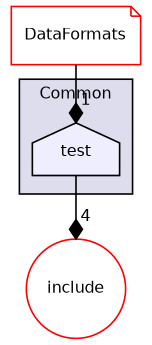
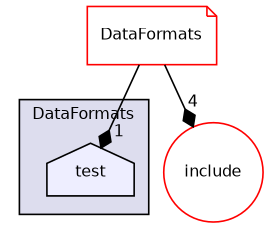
(76, 95) -> (84, 115)
(76, 204) -> (175, 87)
